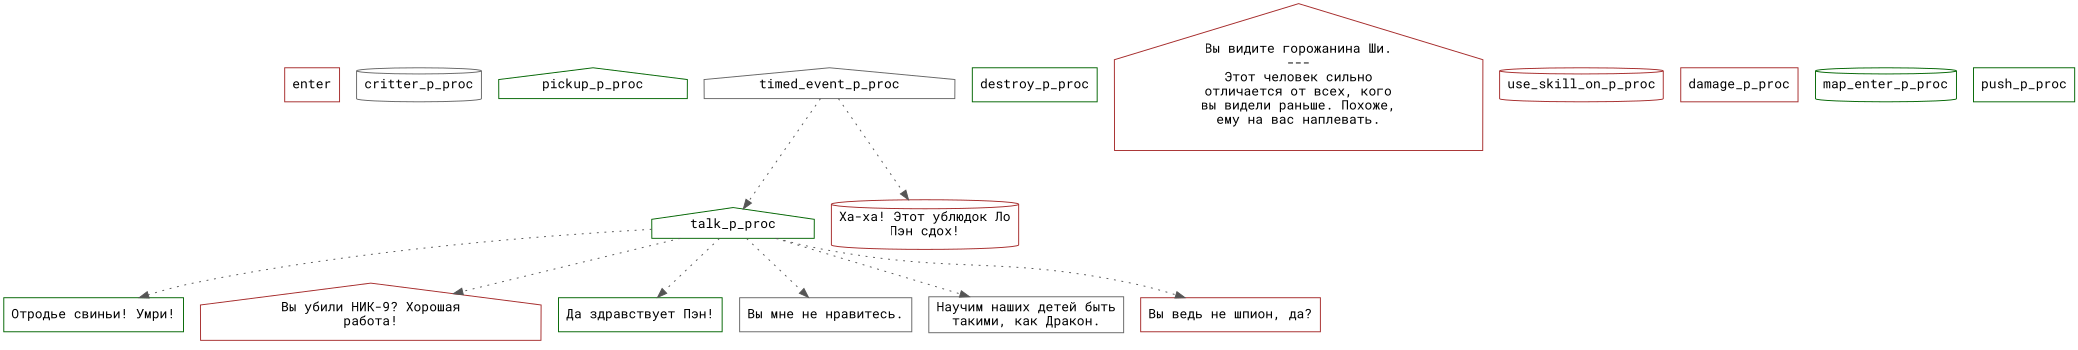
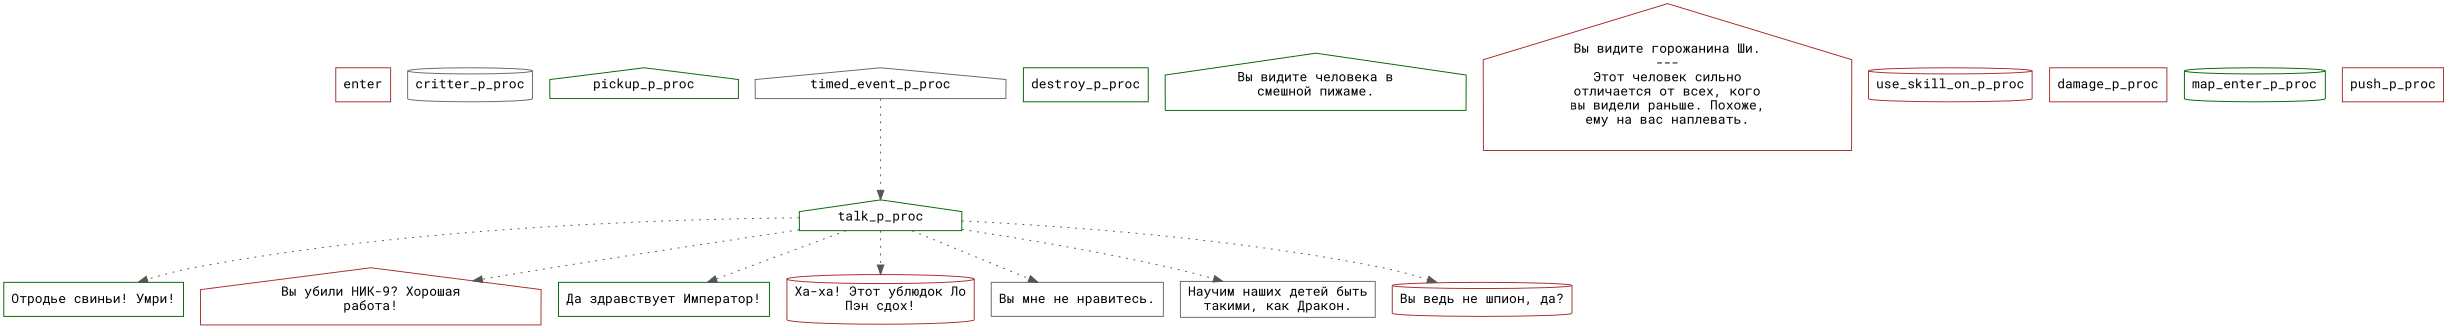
none -> (1316, 85)
(2024, 85) -> (2393, 85)
(871, 145) -> (881, 248)
(640, 315) -> (664, 299)
(1231, 315) -> (1482, 299)
